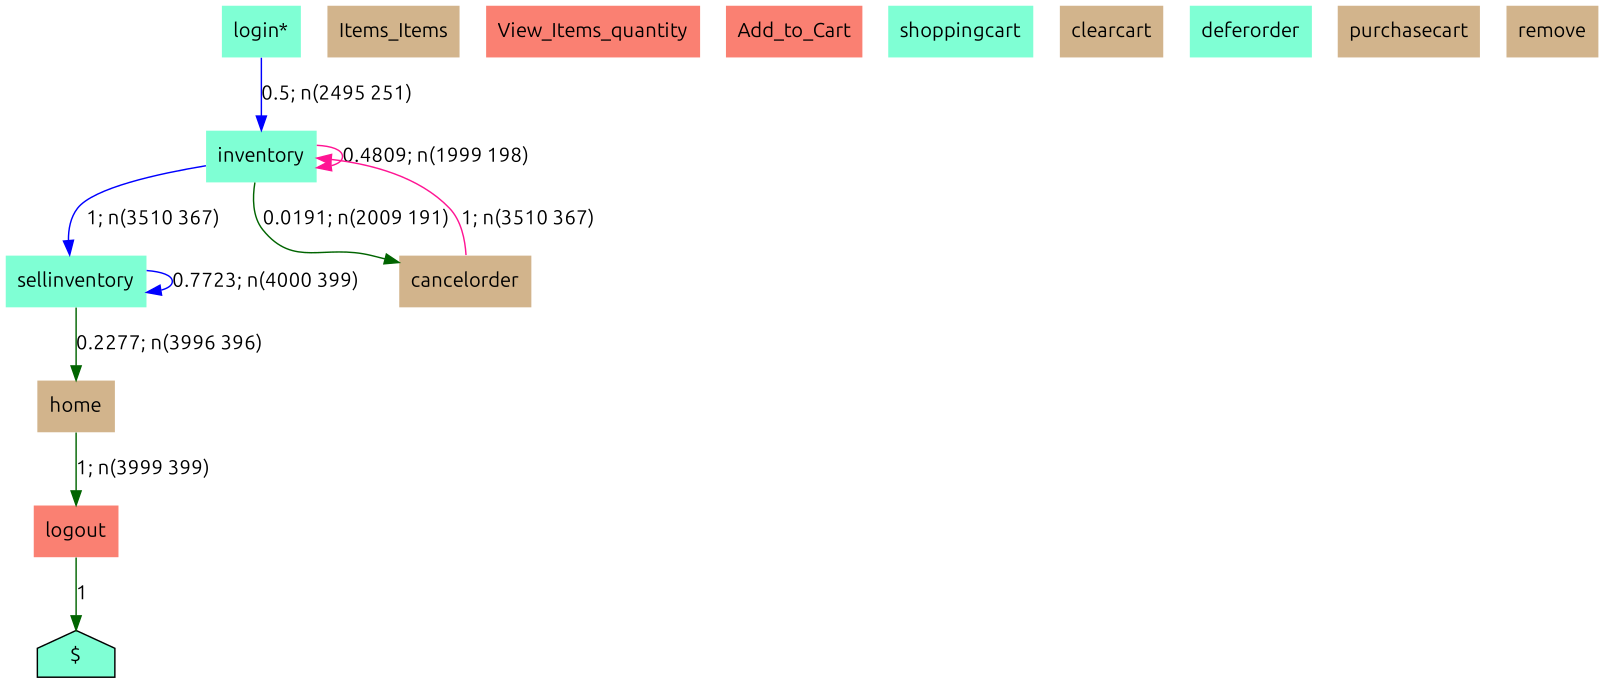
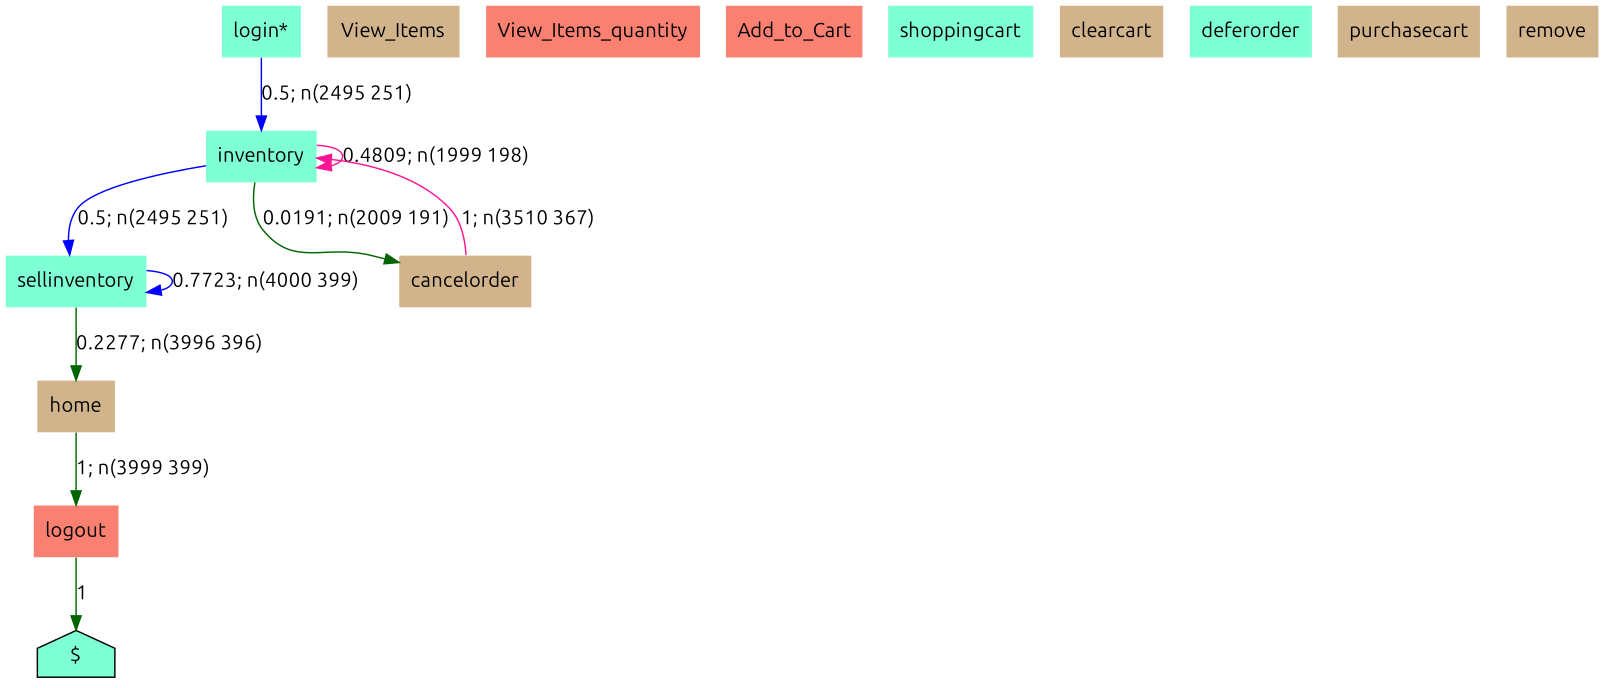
(393, 32) -> (393, 32)
(154, 219) -> (154, 219)
